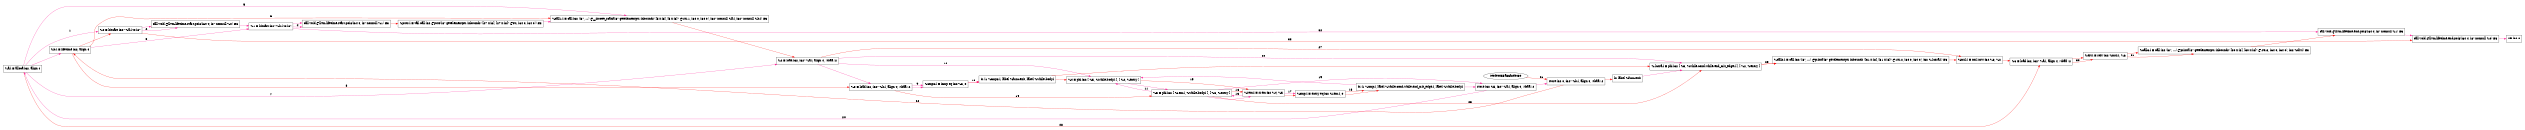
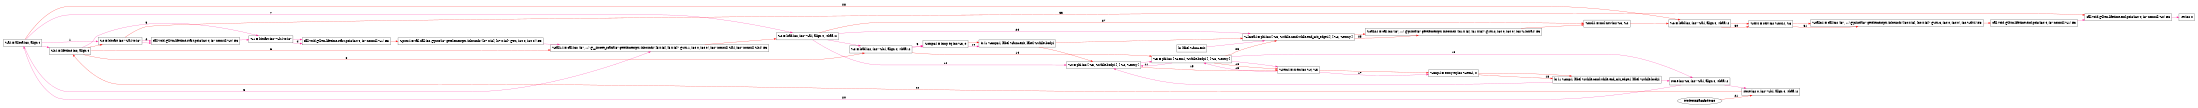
(1304, 32) -> none
(1608, 80) -> none
